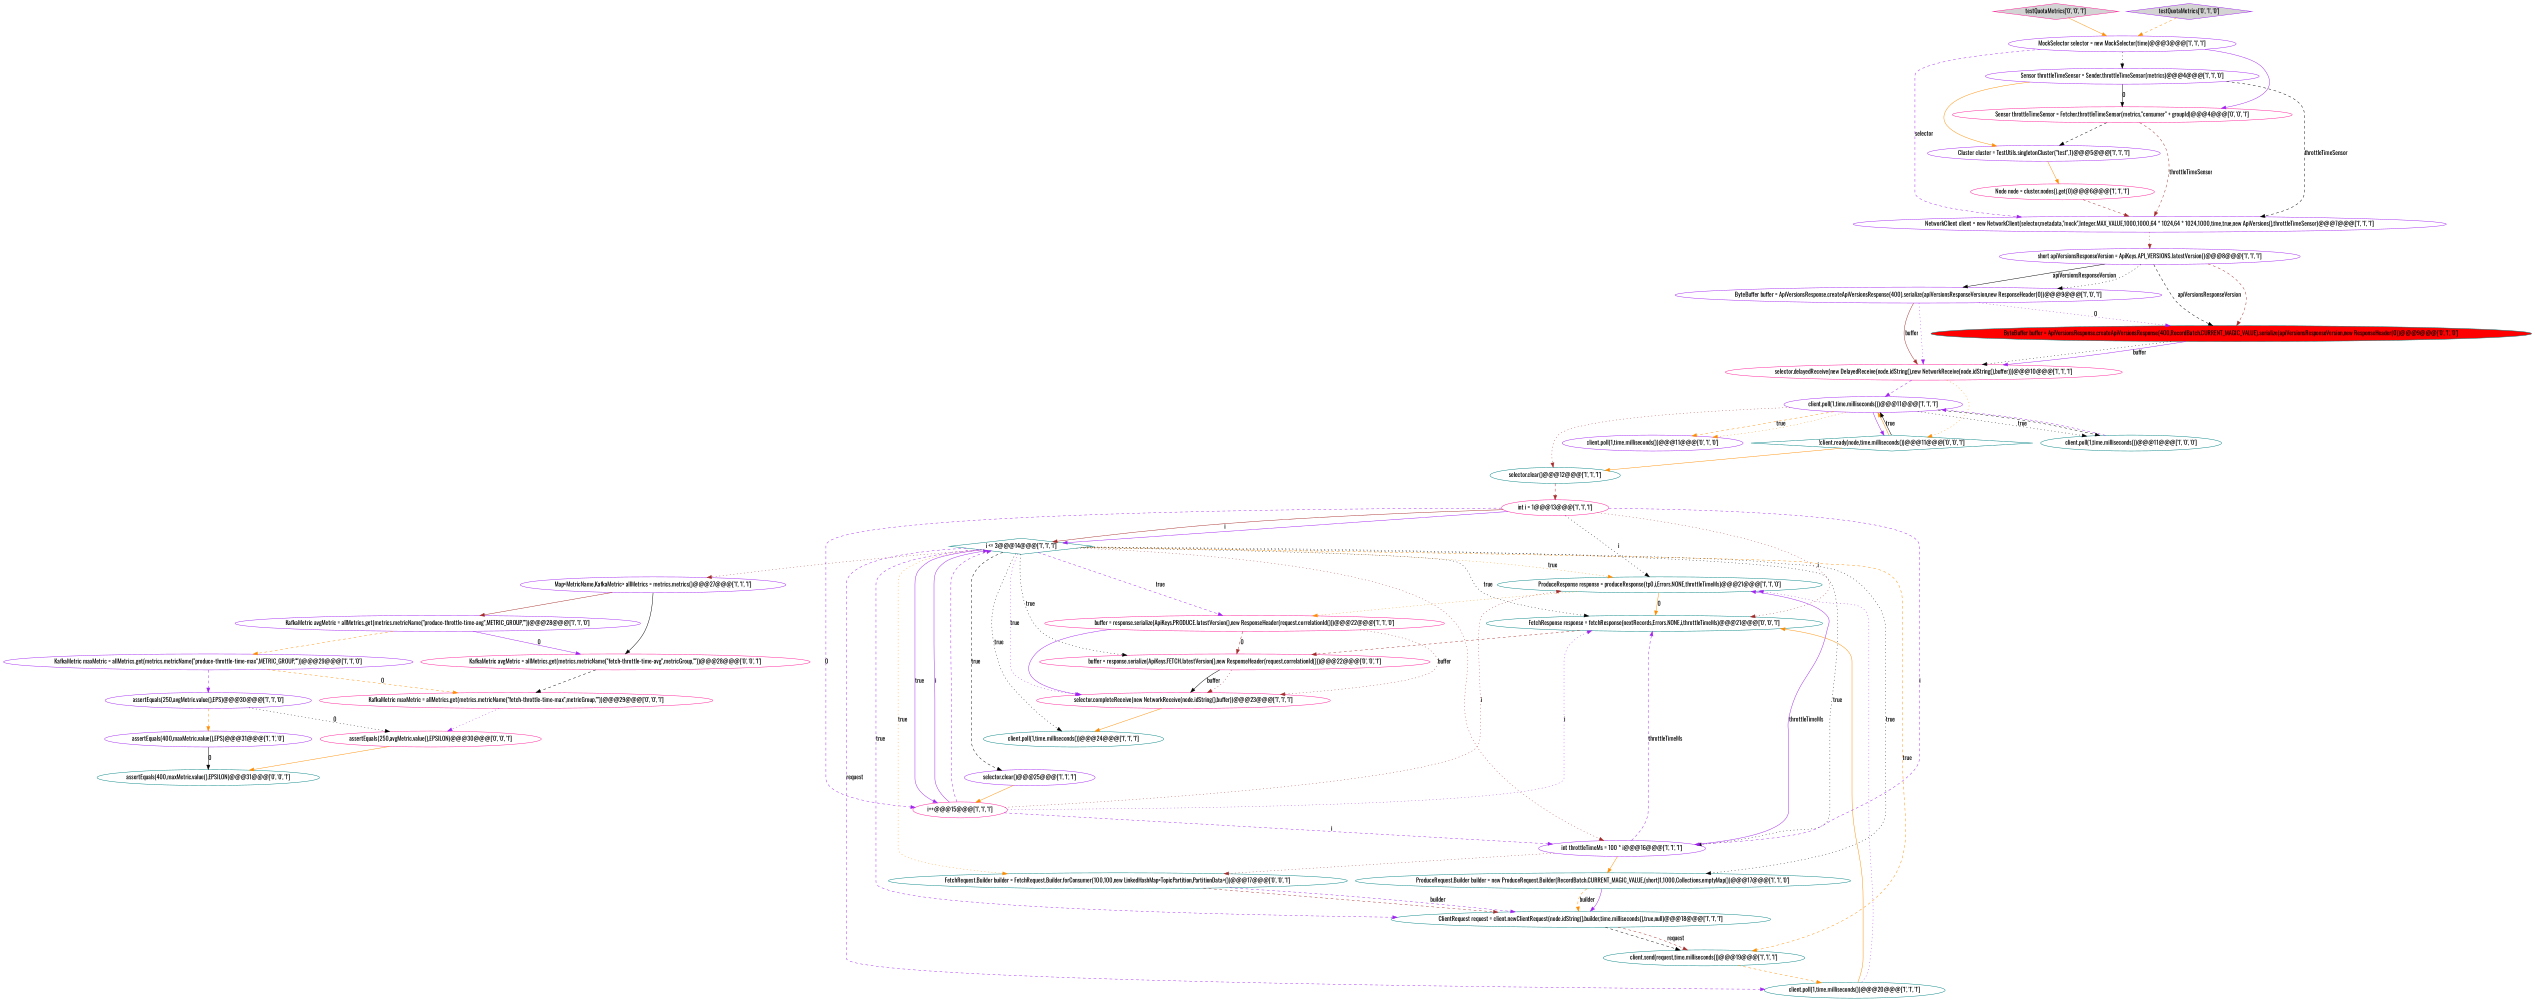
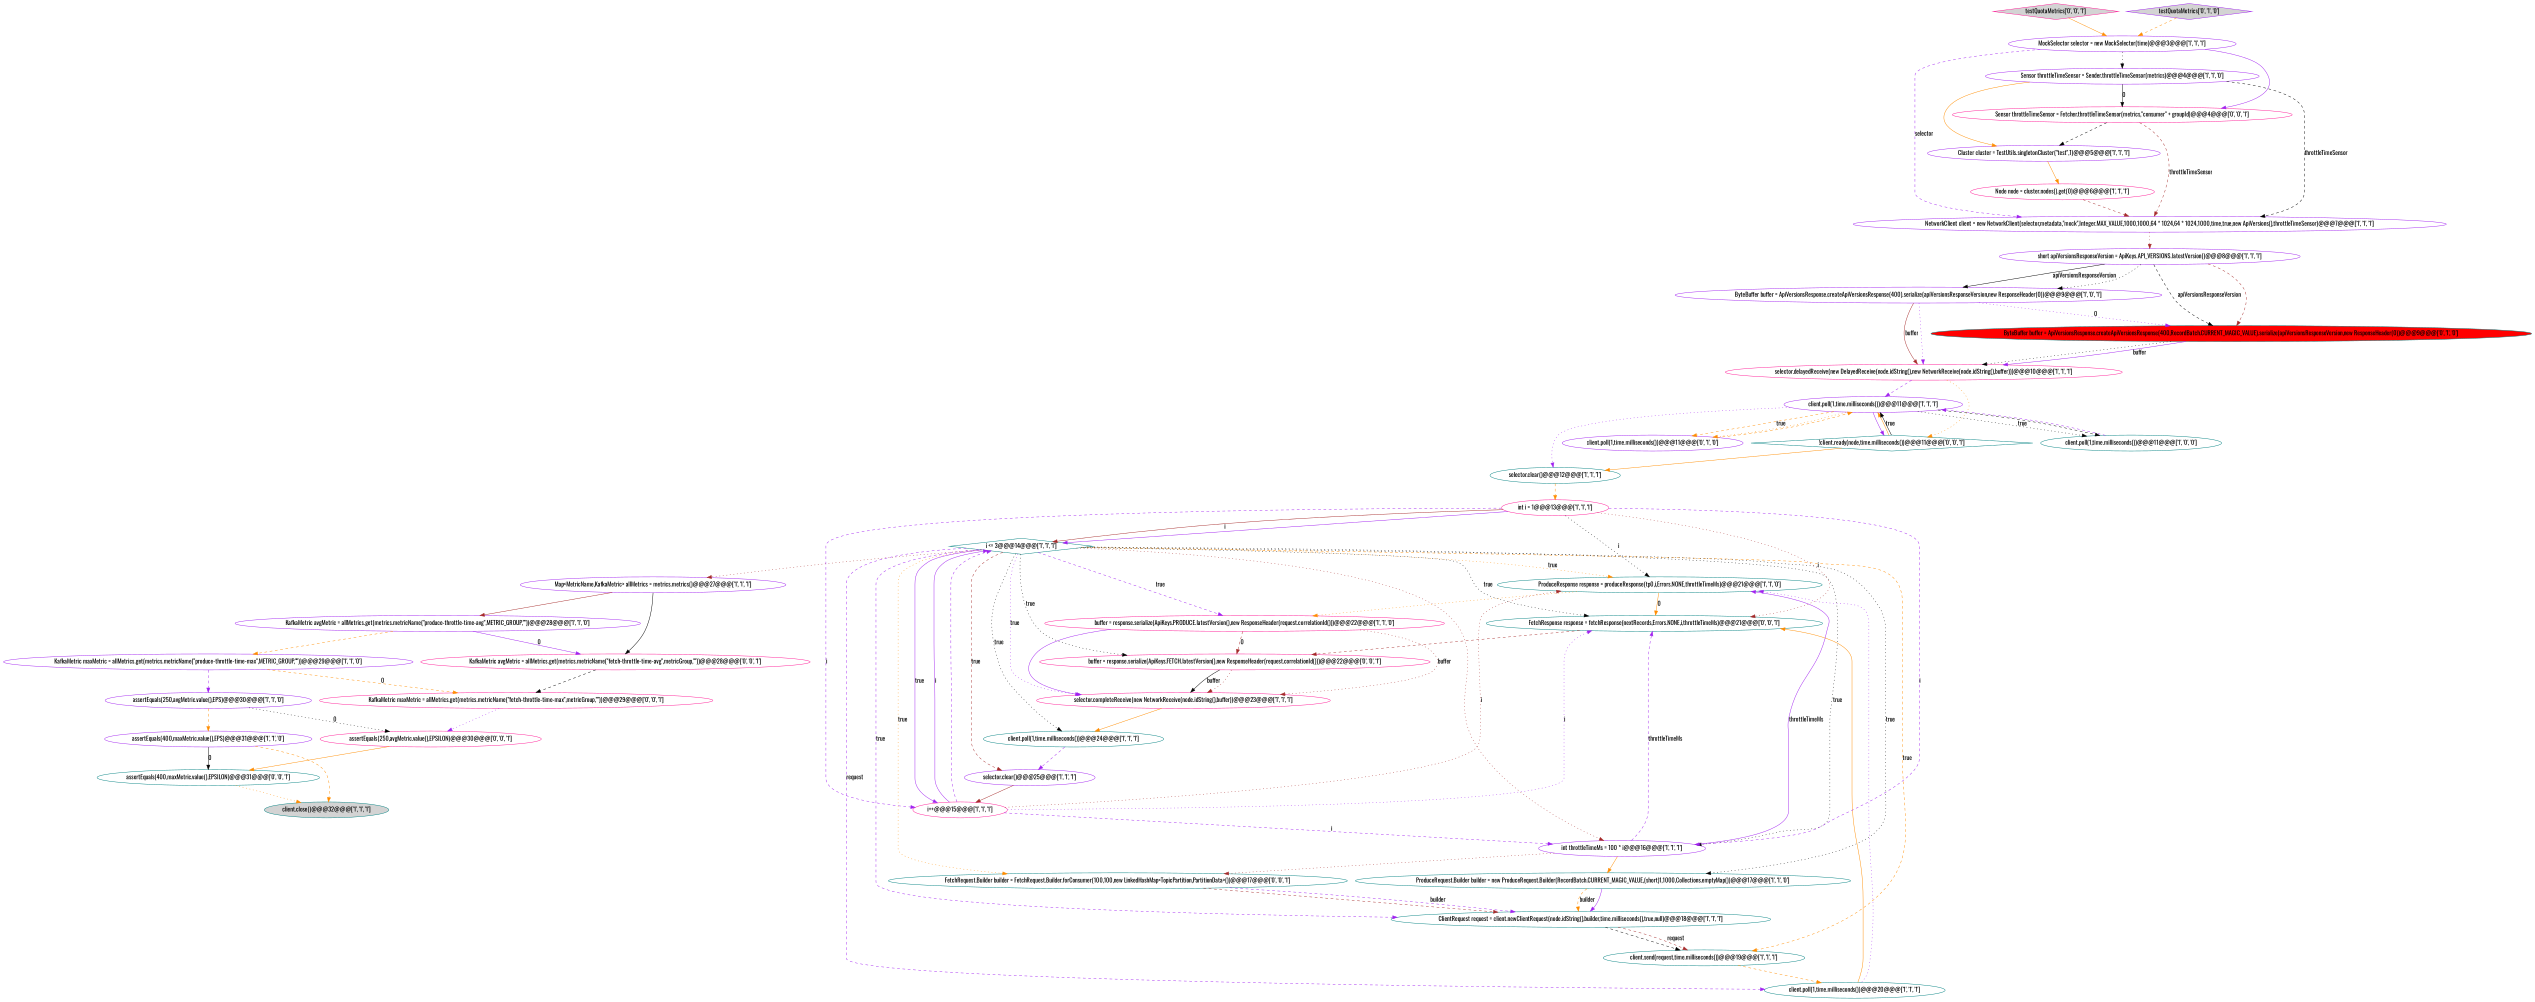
(1658, 416) -> (1658, 416)
none -> (1783, 429)
(1555, 489) -> (1555, 489)
(971, 659) -> (971, 659)
(827, 662) -> (827, 662)
none -> (1053, 757)
(997, 793) -> (997, 793)
none -> (327, 810)
